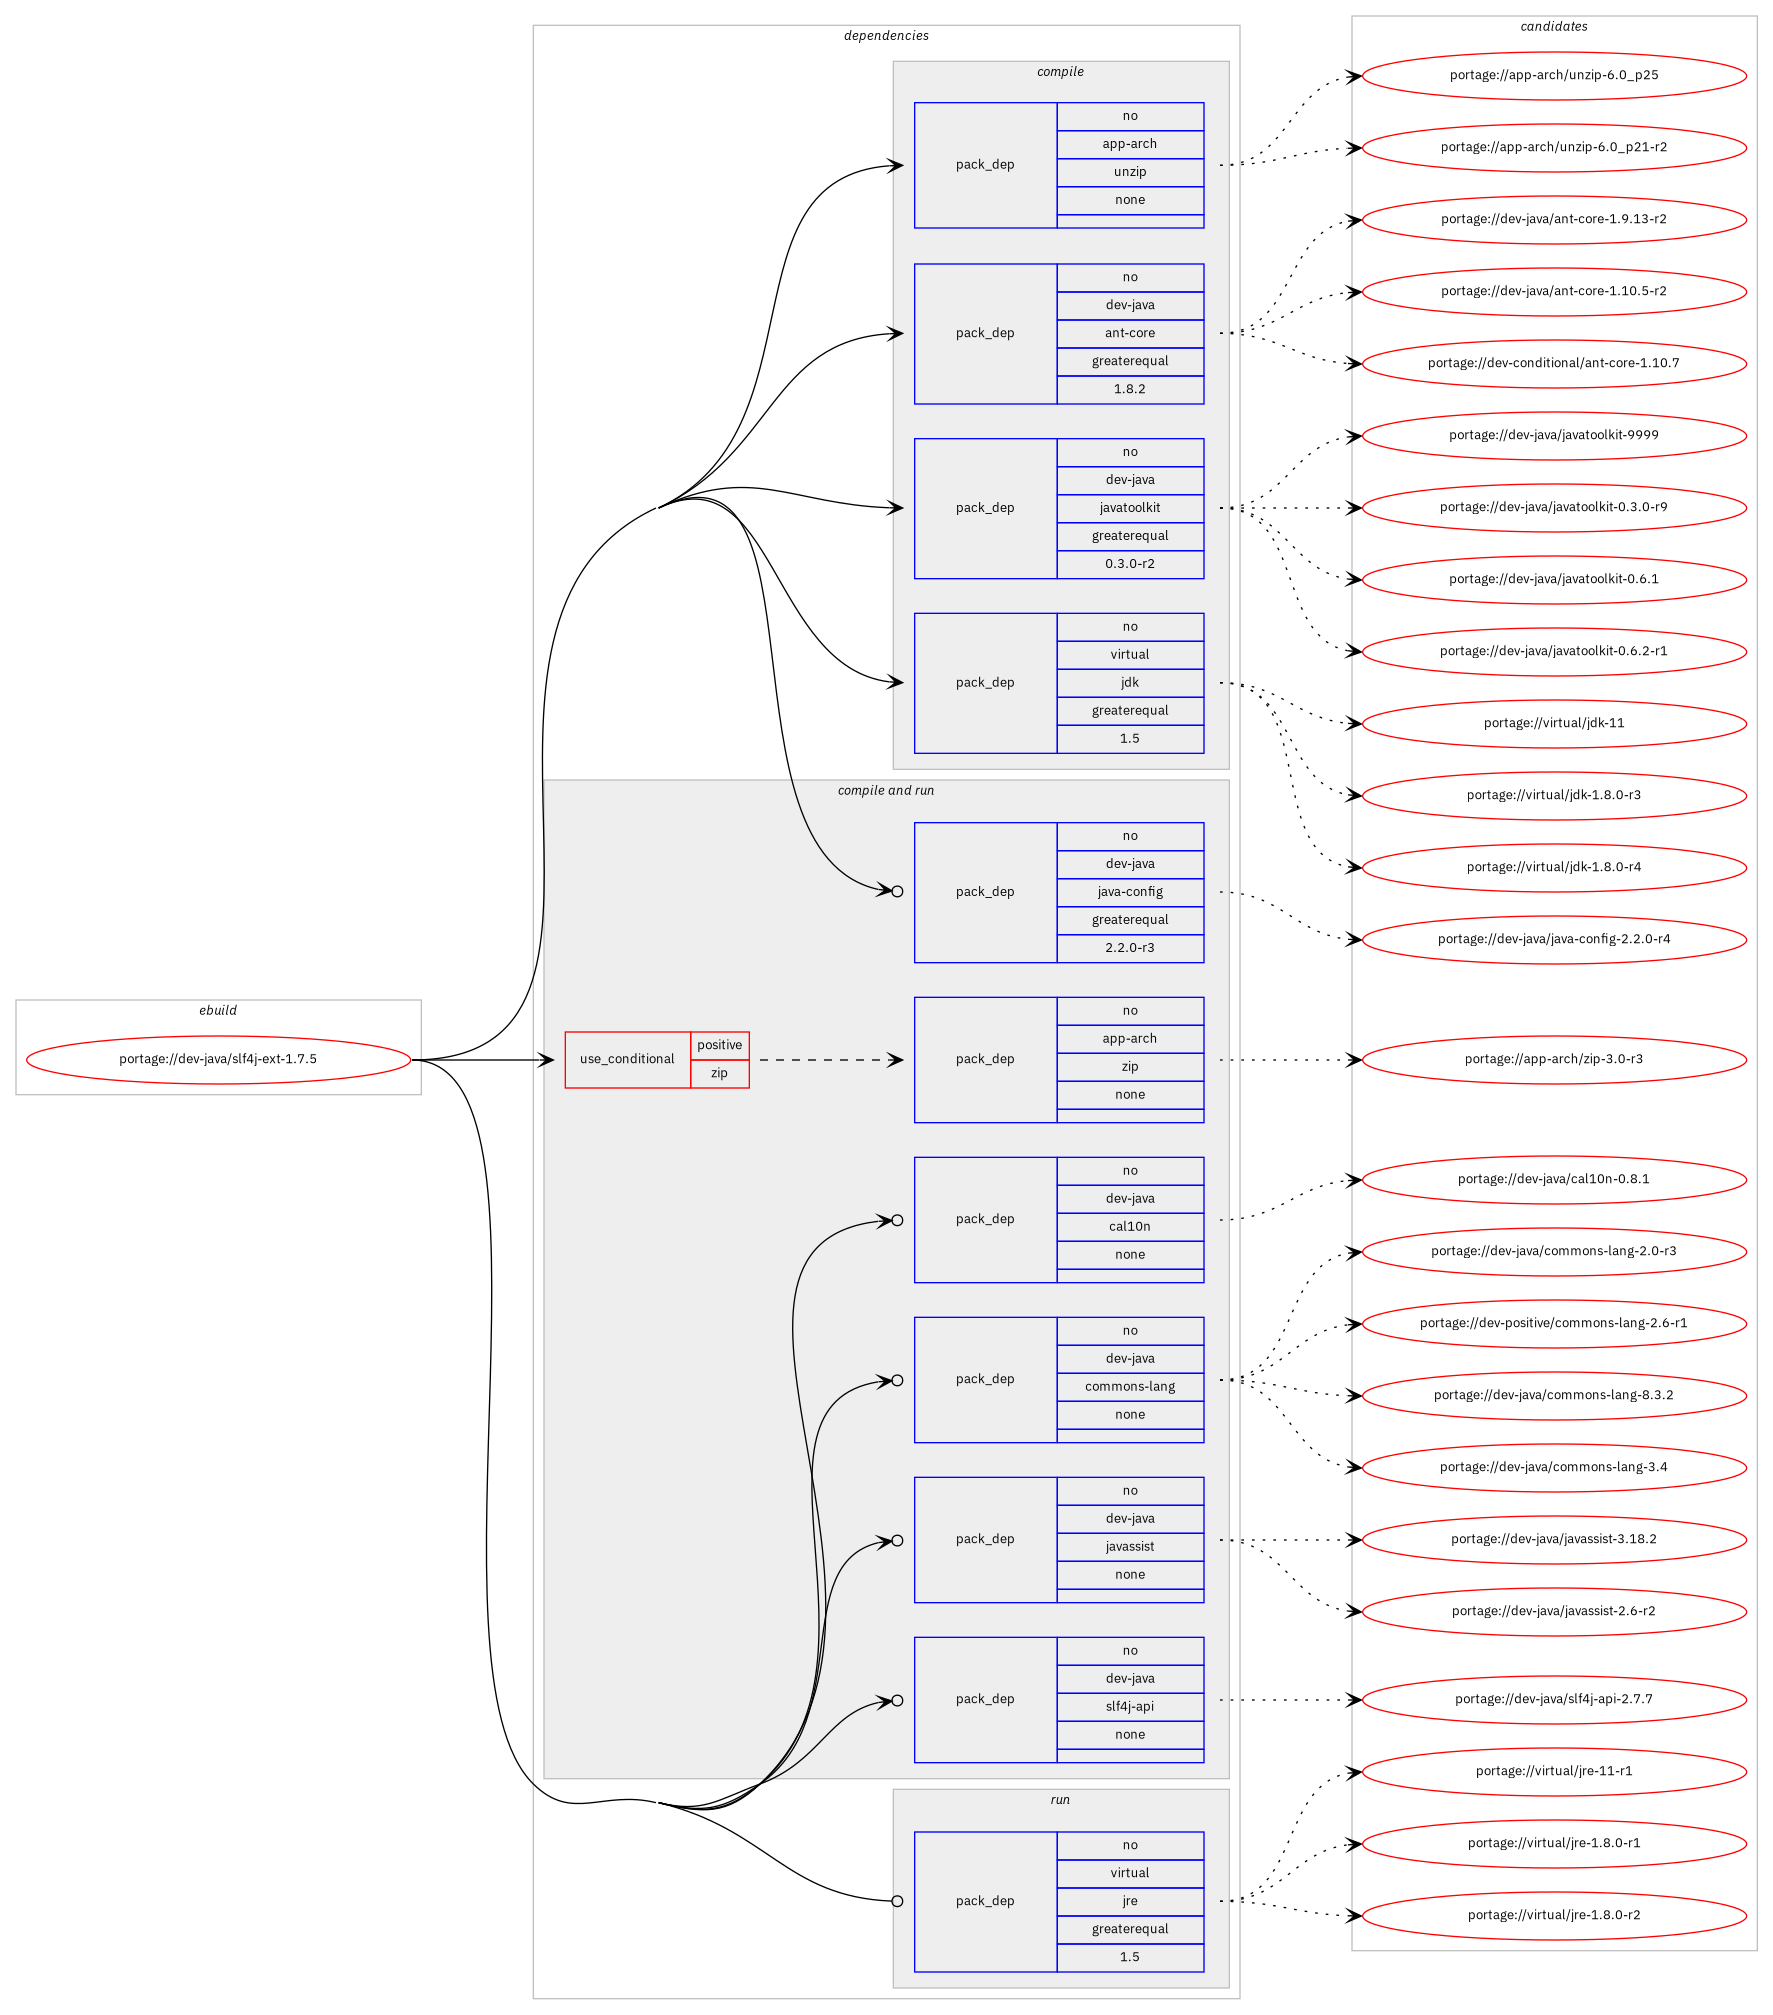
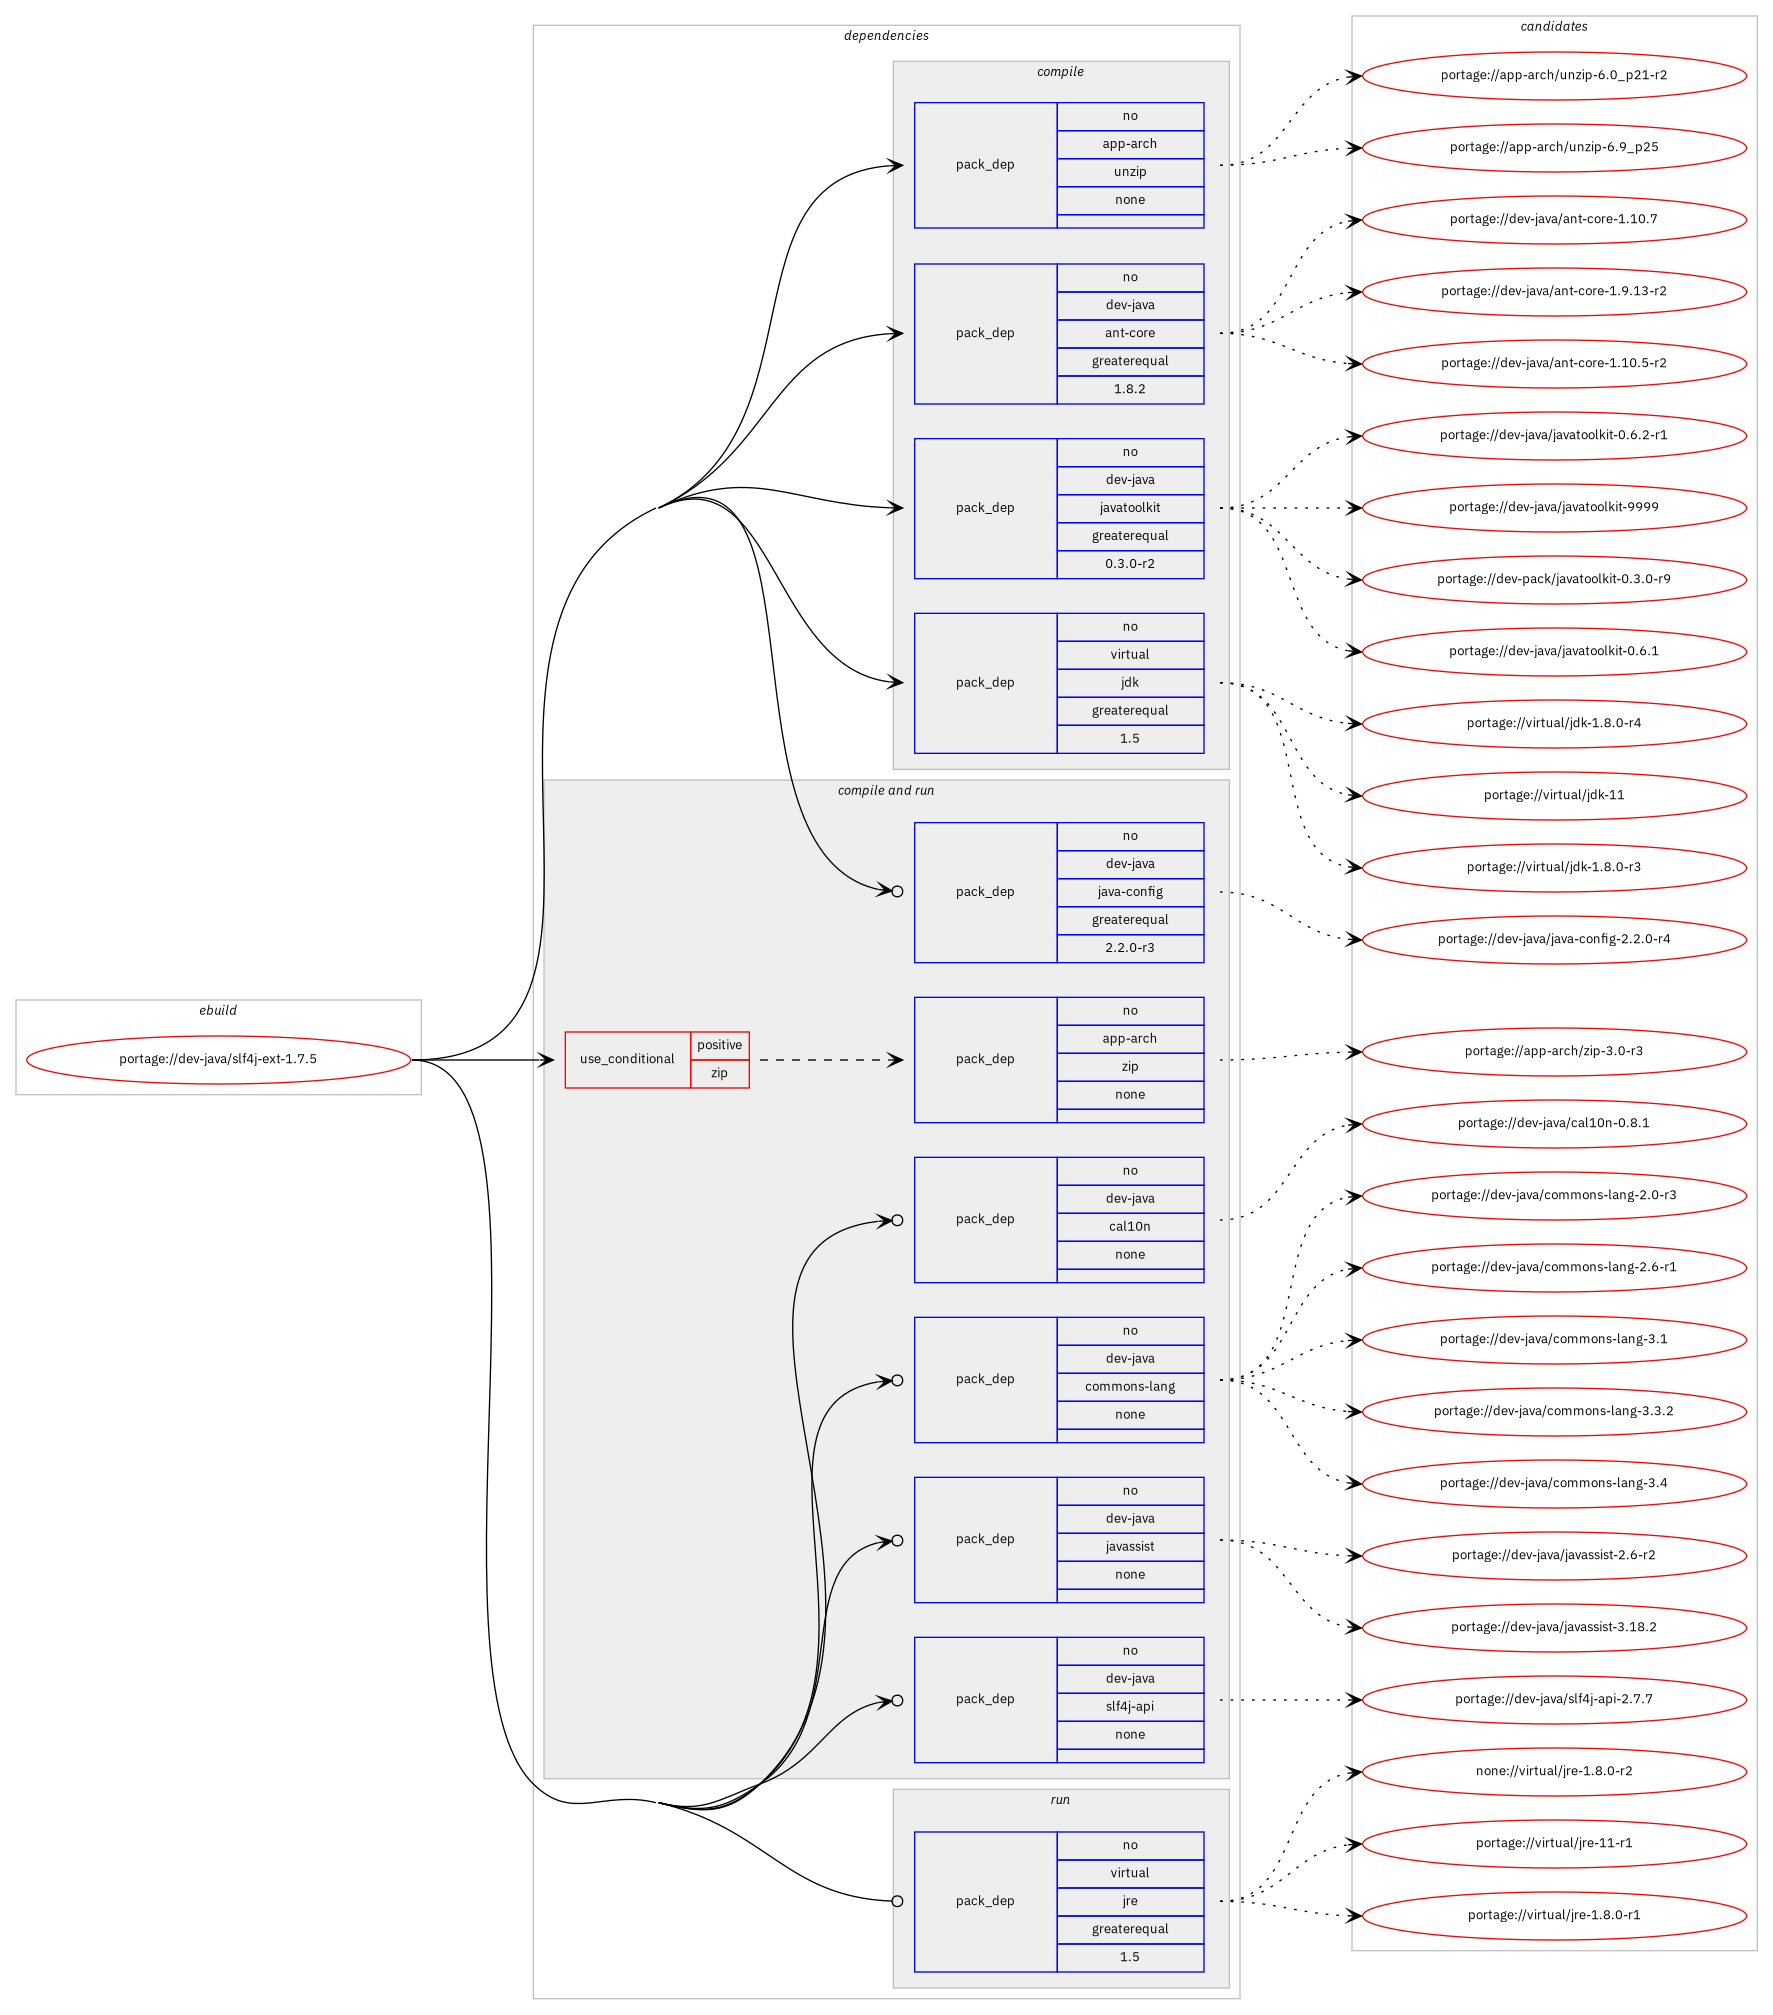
(1555, 76) -> (1555, 148)
(1555, 364) -> (1555, 220)
(1555, 508) -> (1555, 580)
(1555, 1324) -> (1555, 1268)
none -> (1555, 1340)
(1555, 1396) -> (1555, 1412)
(1555, 1916) -> (1555, 1772)
